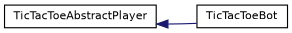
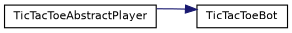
(183, 24) -> (171, 9)
